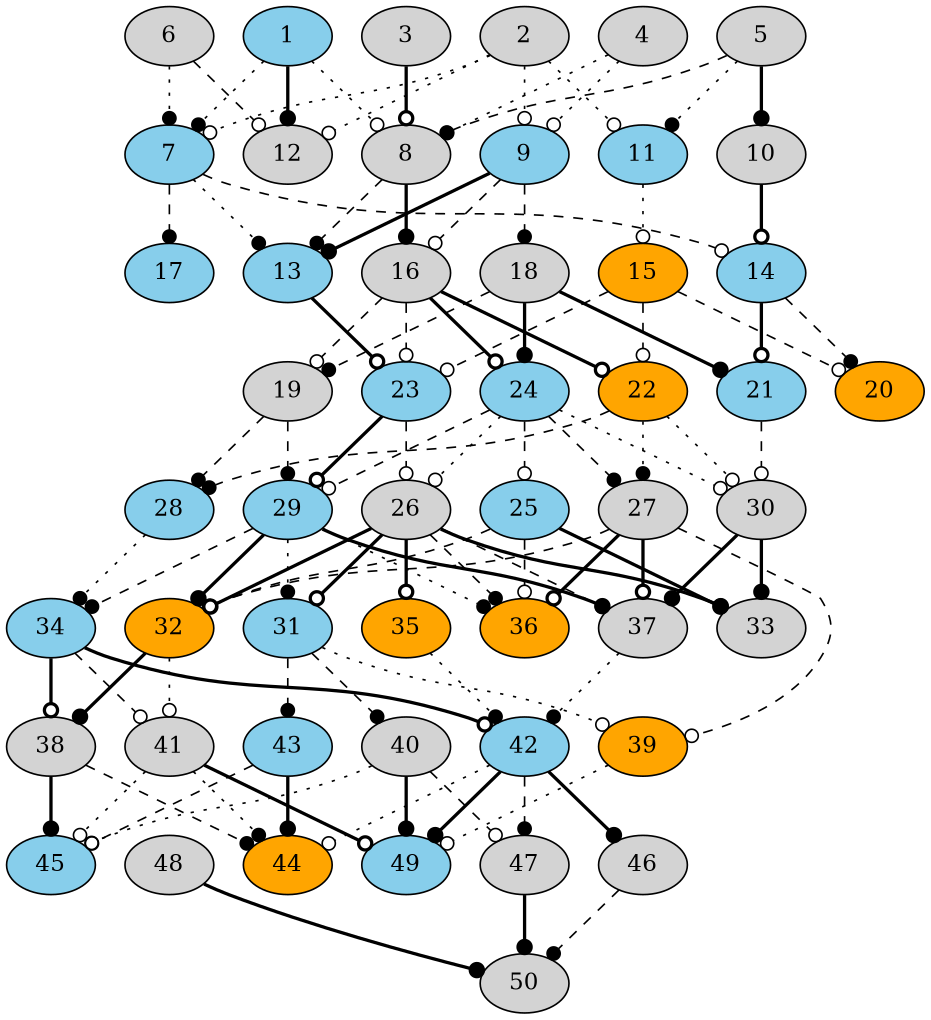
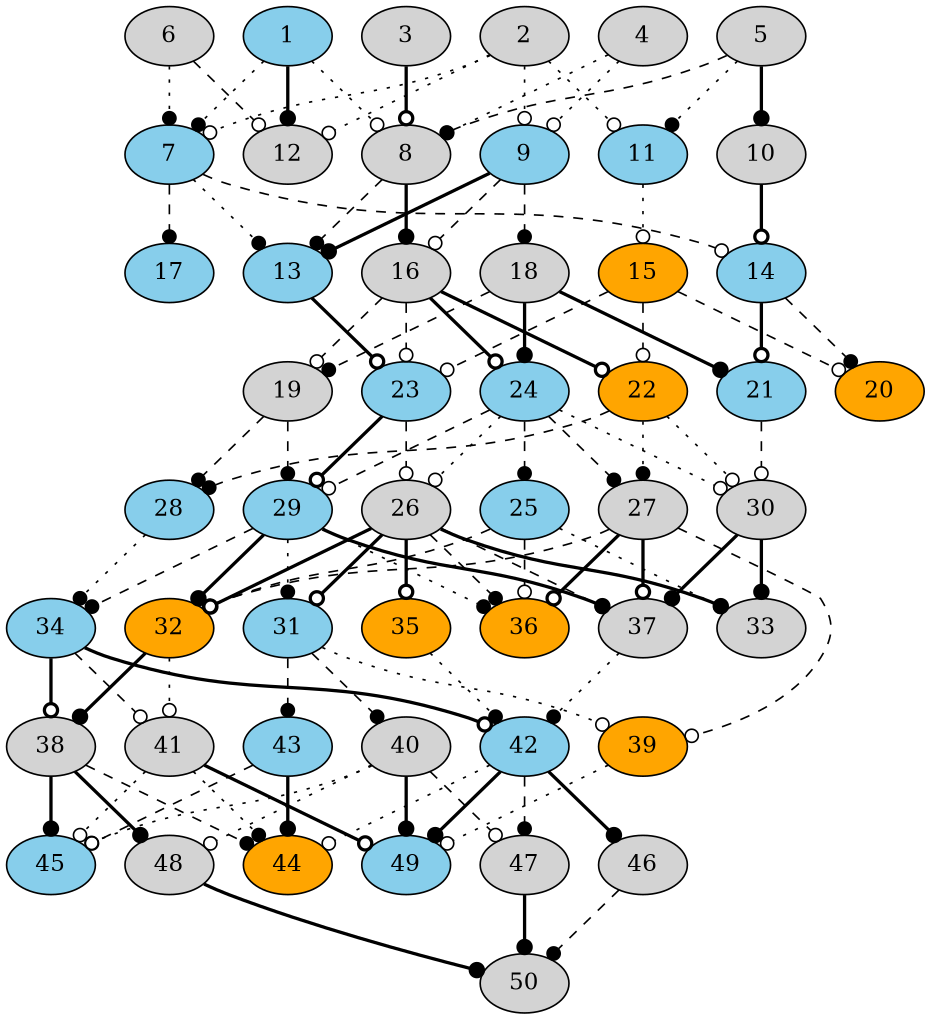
(525, 448) -> (525, 448)
(633, 564) -> (633, 564)
none -> (102, 798)
none -> (275, 812)
